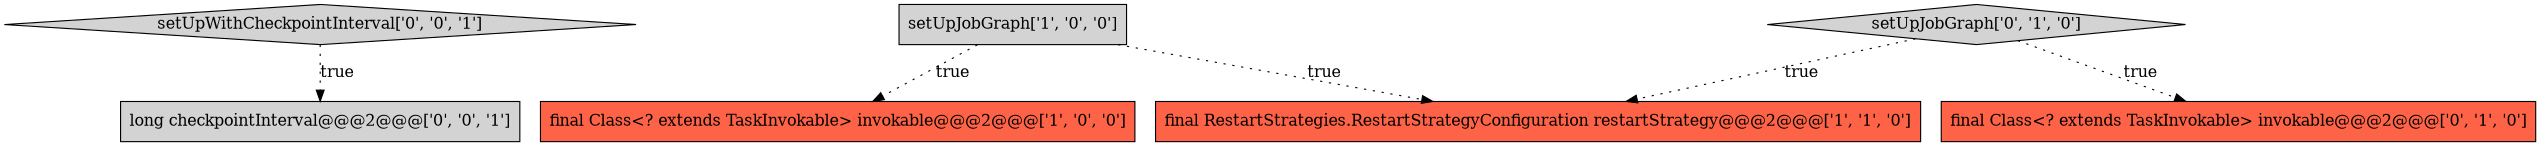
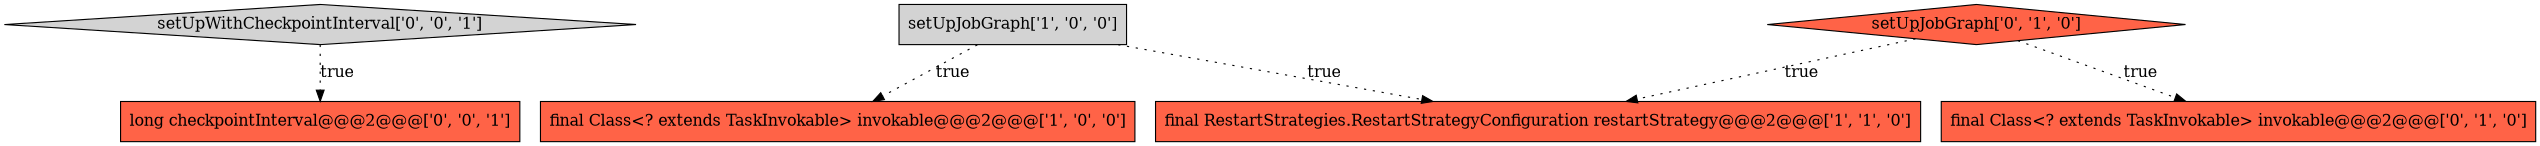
(1976, 25) -> (1976, 25)
(320, 122) -> (320, 122)
